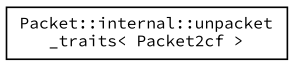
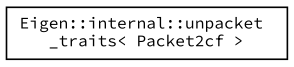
(147, 33) -> (147, 33)
